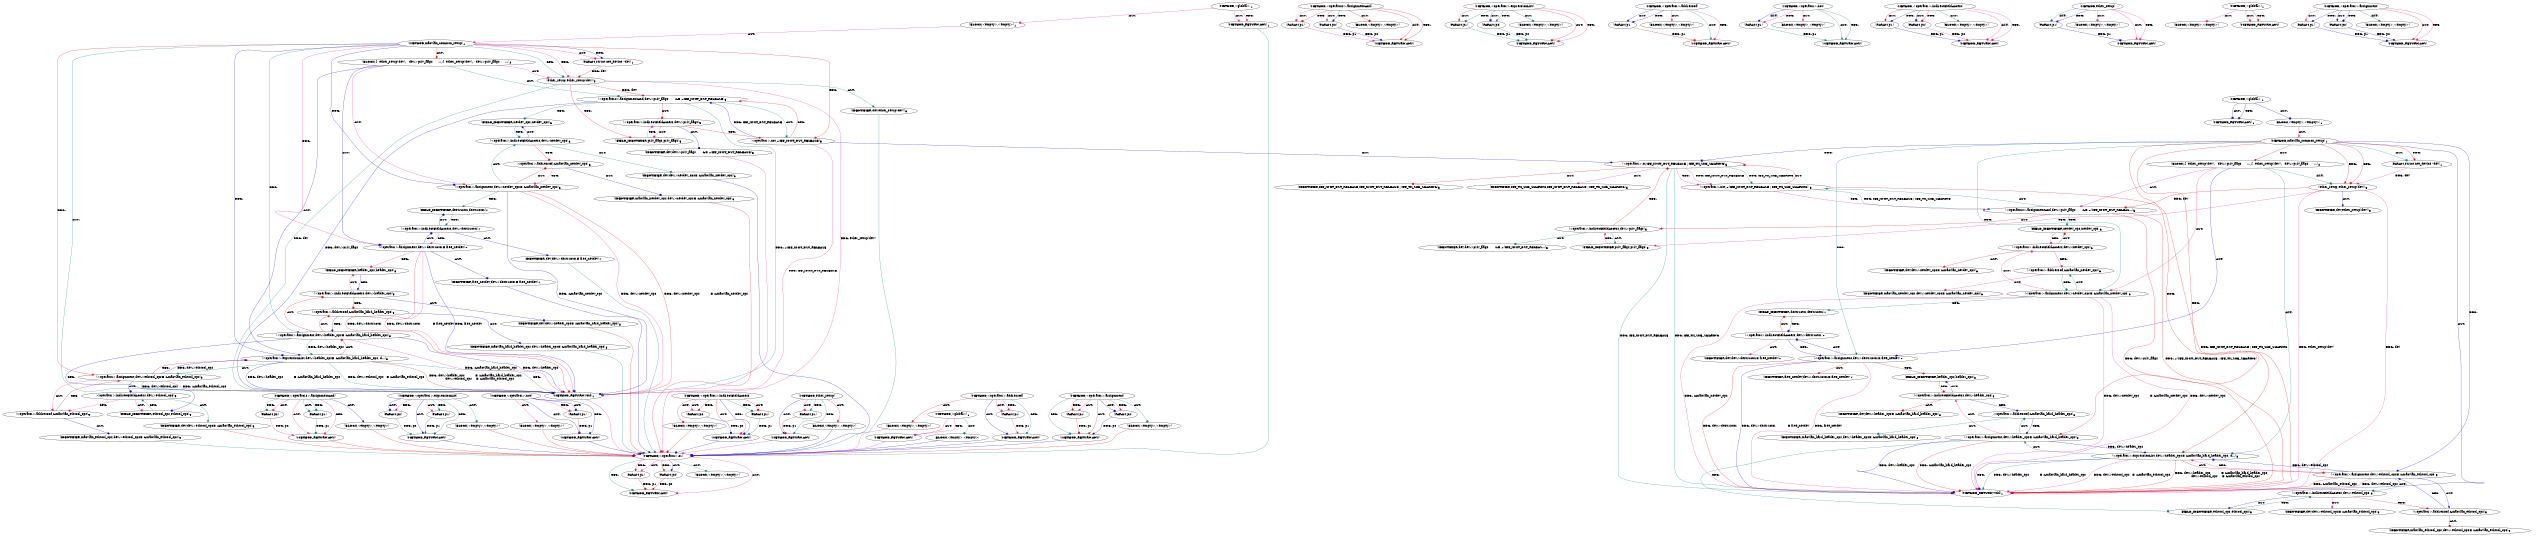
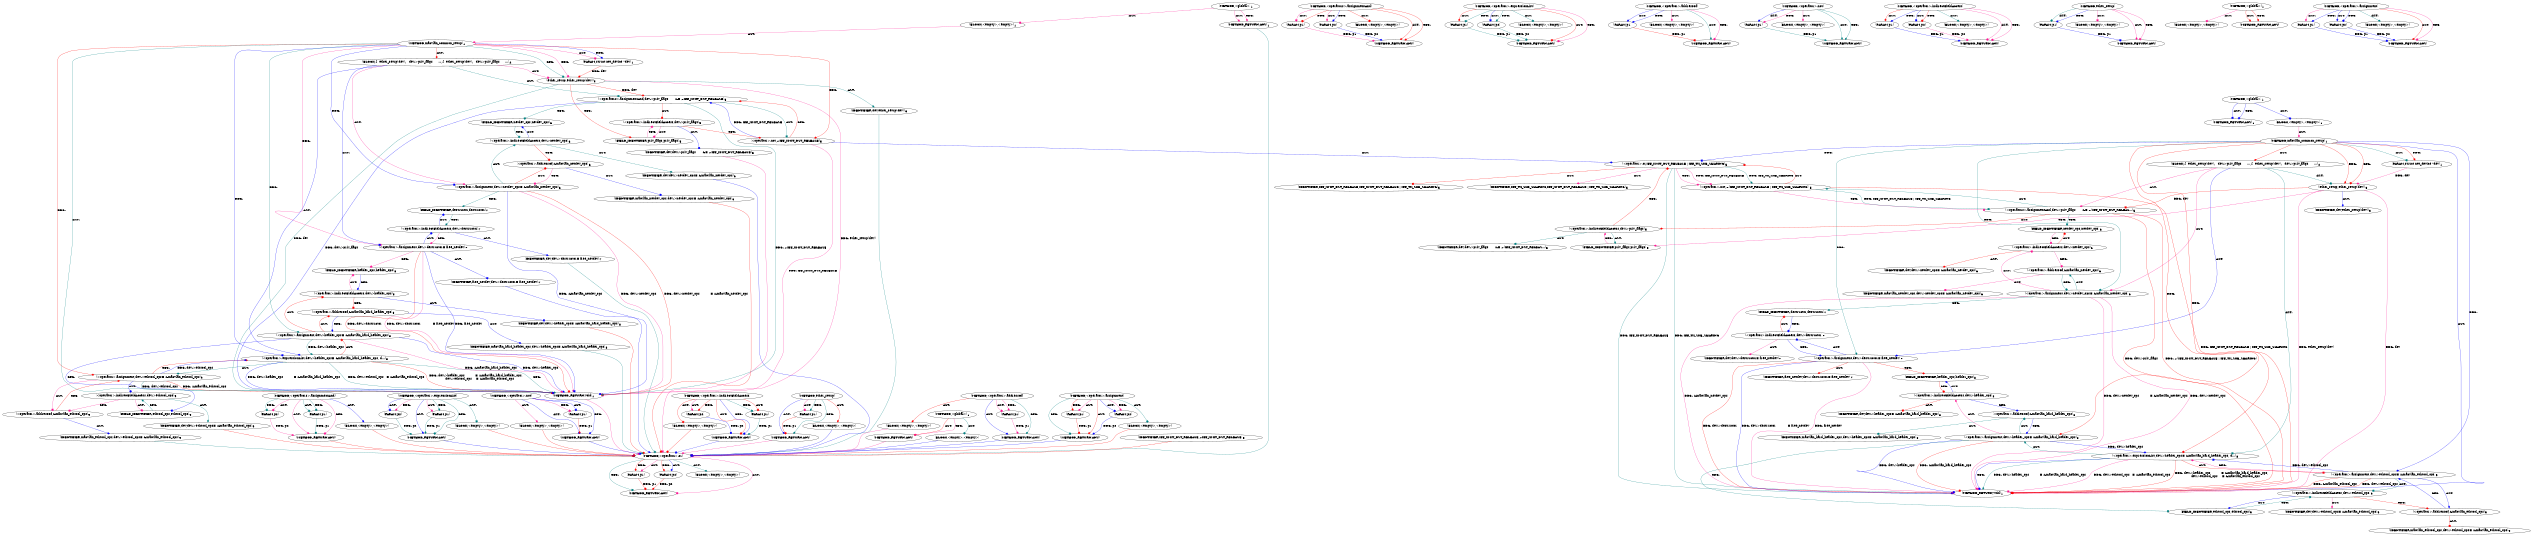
none -> (1191, 438)
